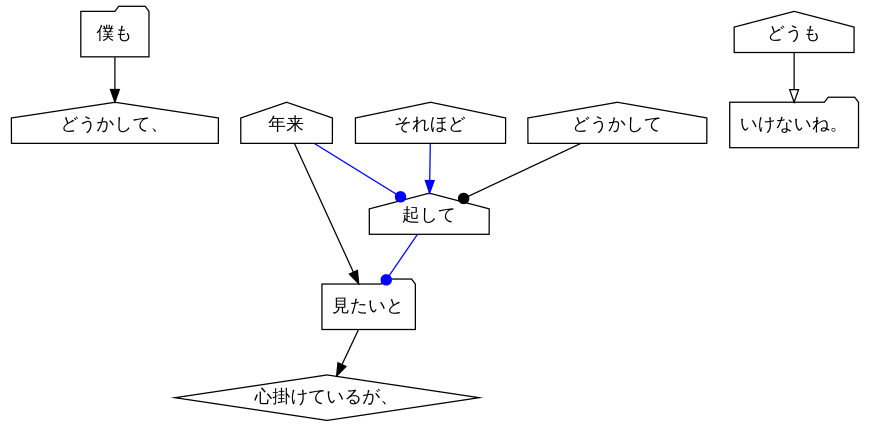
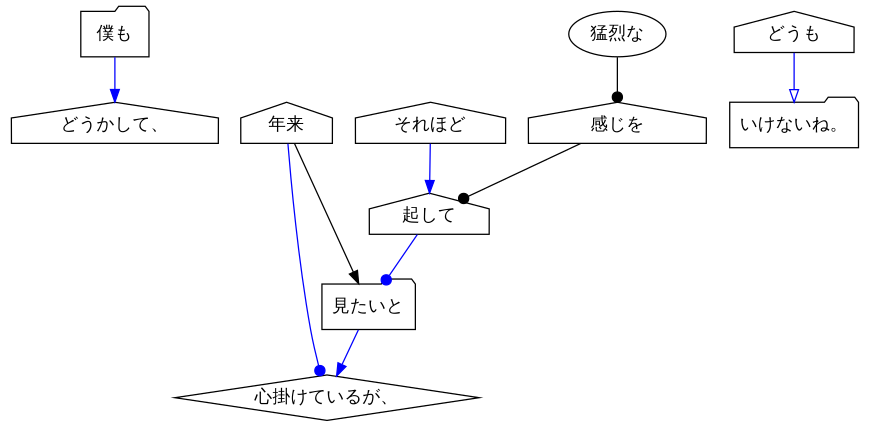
none -> (617, 34)
(794, 71) -> (794, 71)
(115, 73) -> (115, 73)
(617, 125) -> (617, 125)
(355, 169) -> (299, 255)
(350, 347) -> (350, 347)
